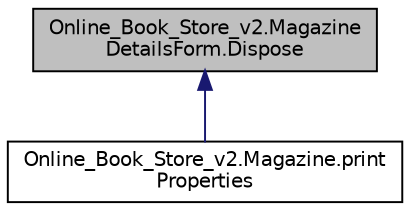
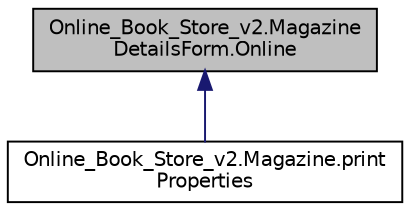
(205, 40) -> (205, 40)
